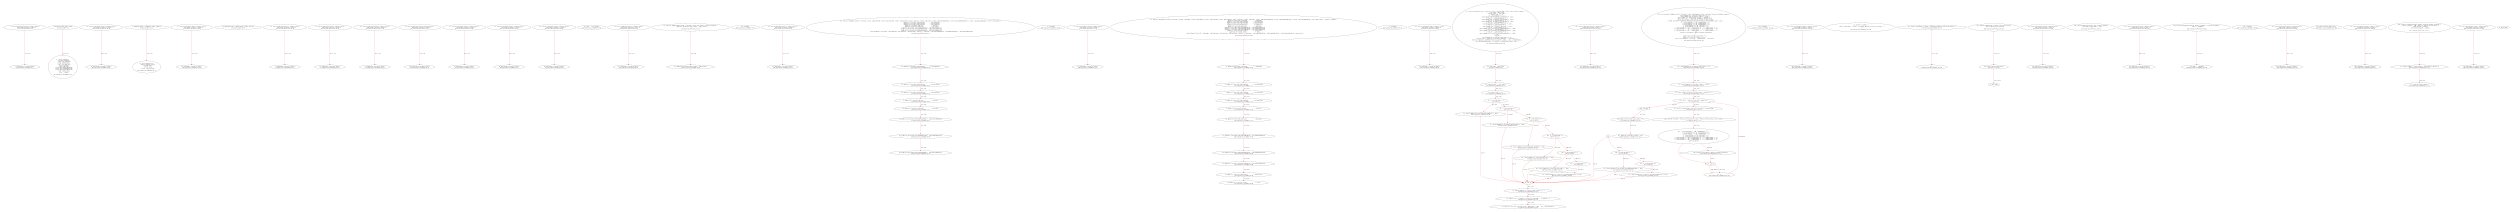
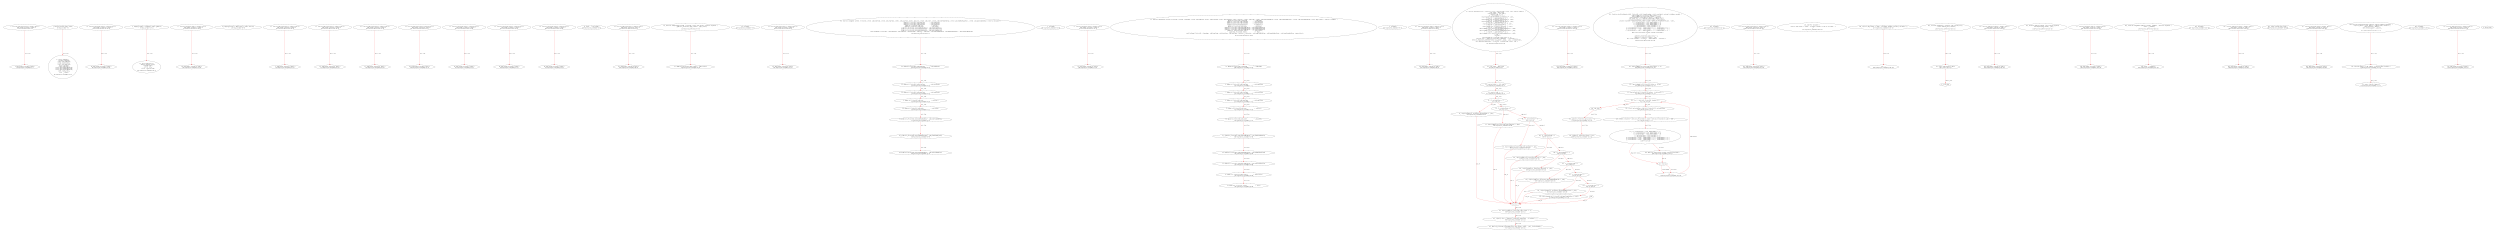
none -> (2419, 27)
(1612, 145) -> (1573, 169)
